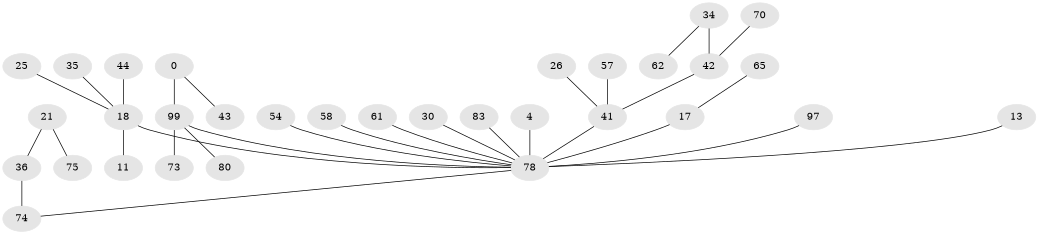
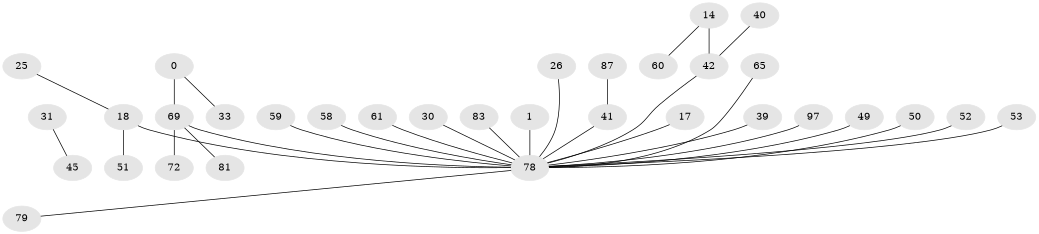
(709, 16) -> (709, 16)
(760, 16) -> (760, 16)
(73, 66) -> none
(123, 66) -> none
(607, 66) -> (607, 66)
(658, 66) -> (658, 66)
(582, 92) -> (558, 120)
(658, 92) -> (629, 132)
(723, 92) -> (707, 131)
(47, 117) -> (47, 117)
(174, 117) -> (174, 117)
(225, 117) -> (225, 117)
(276, 117) -> (276, 117)
(530, 117) -> (530, 117)
none -> (763, 117)
none -> (864, 117)
none -> (915, 117)
none -> (966, 117)
(1017, 117) -> (1017, 117)
(22, 168) -> none
(73, 168) -> (73, 168)
(123, 168) -> (123, 168)
(174, 168) -> (174, 168)
(225, 168) -> (225, 168)
(22, 219) -> (22, 219)
